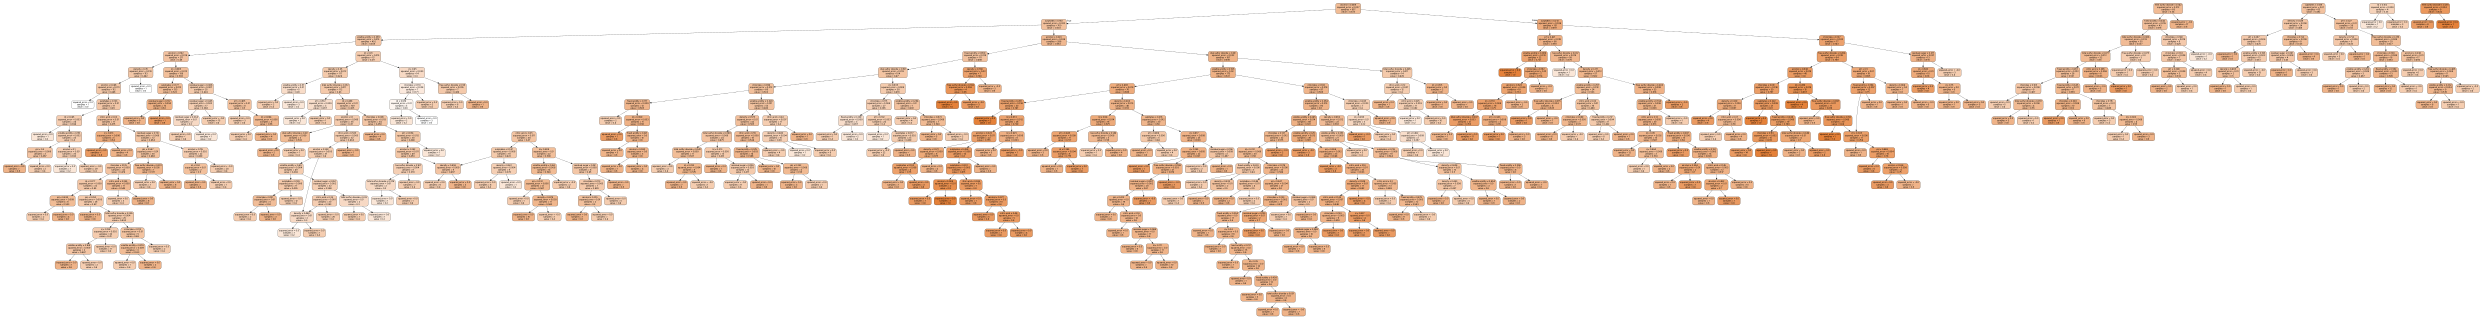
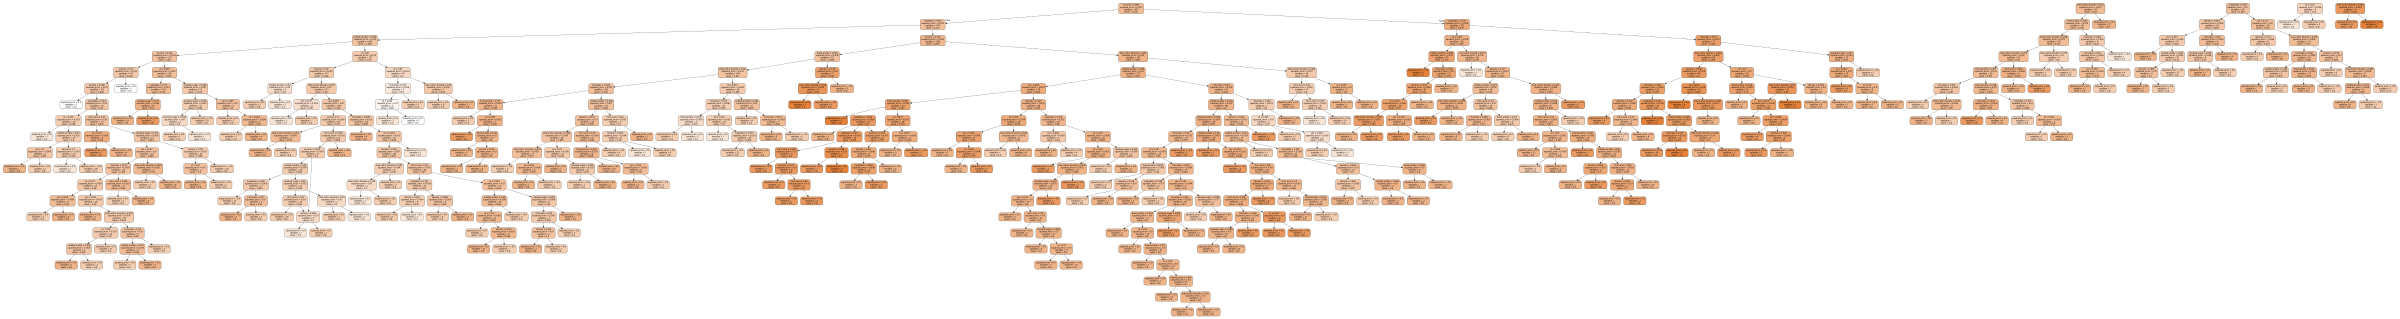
(1831, 112) -> none
(972, 144) -> (869, 128)
(427, 160) -> (404, 160)
